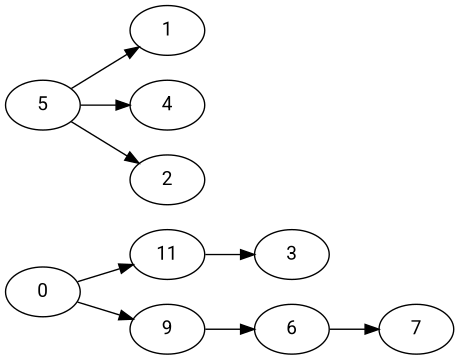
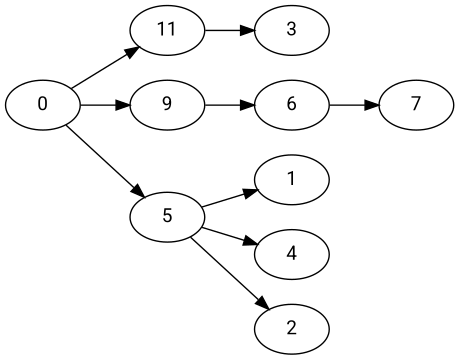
none -> (100, 156)
